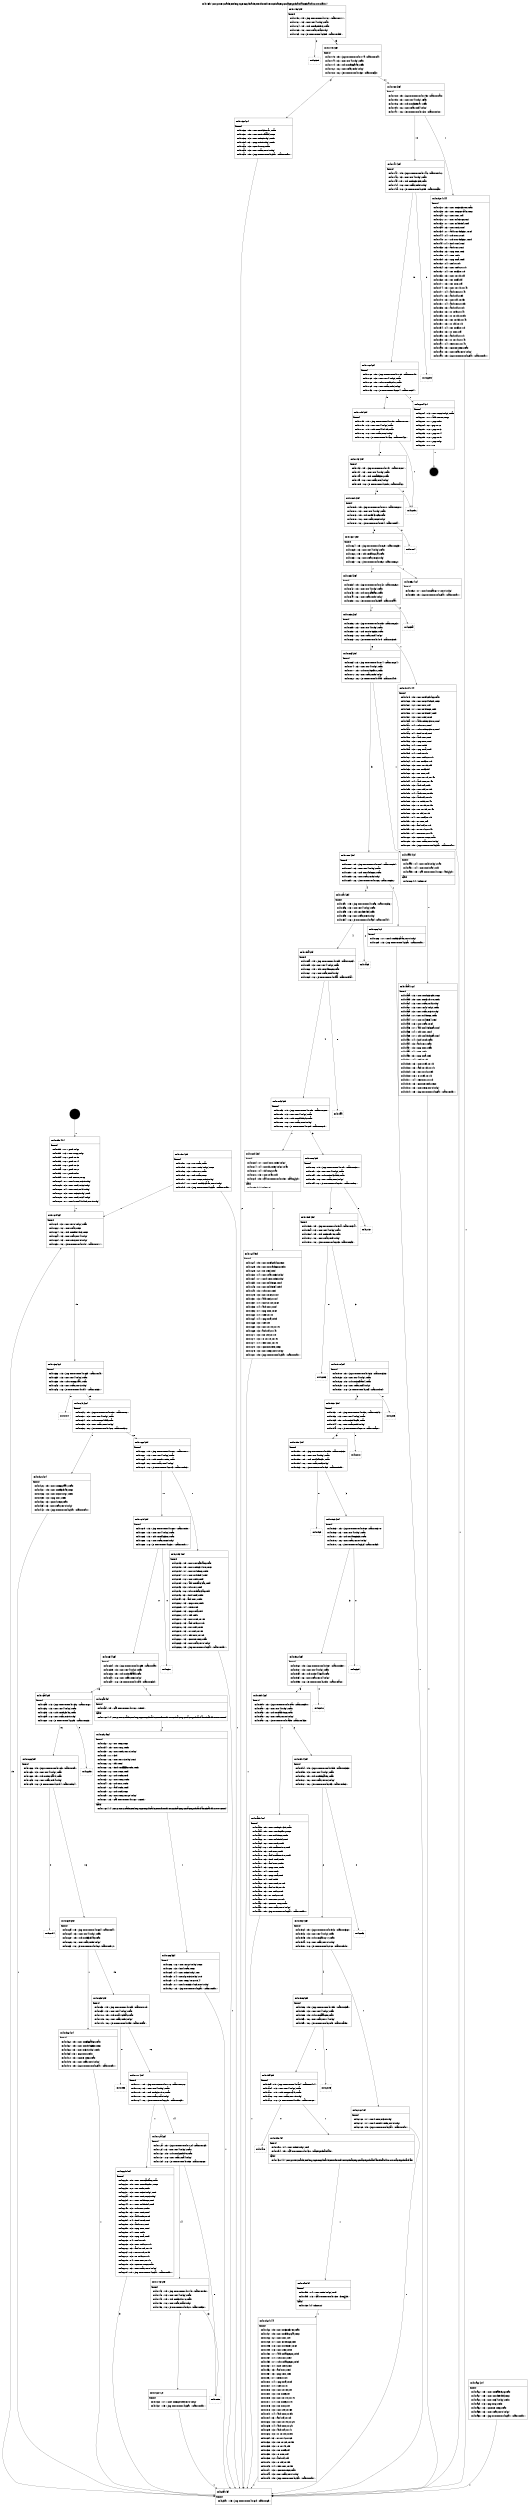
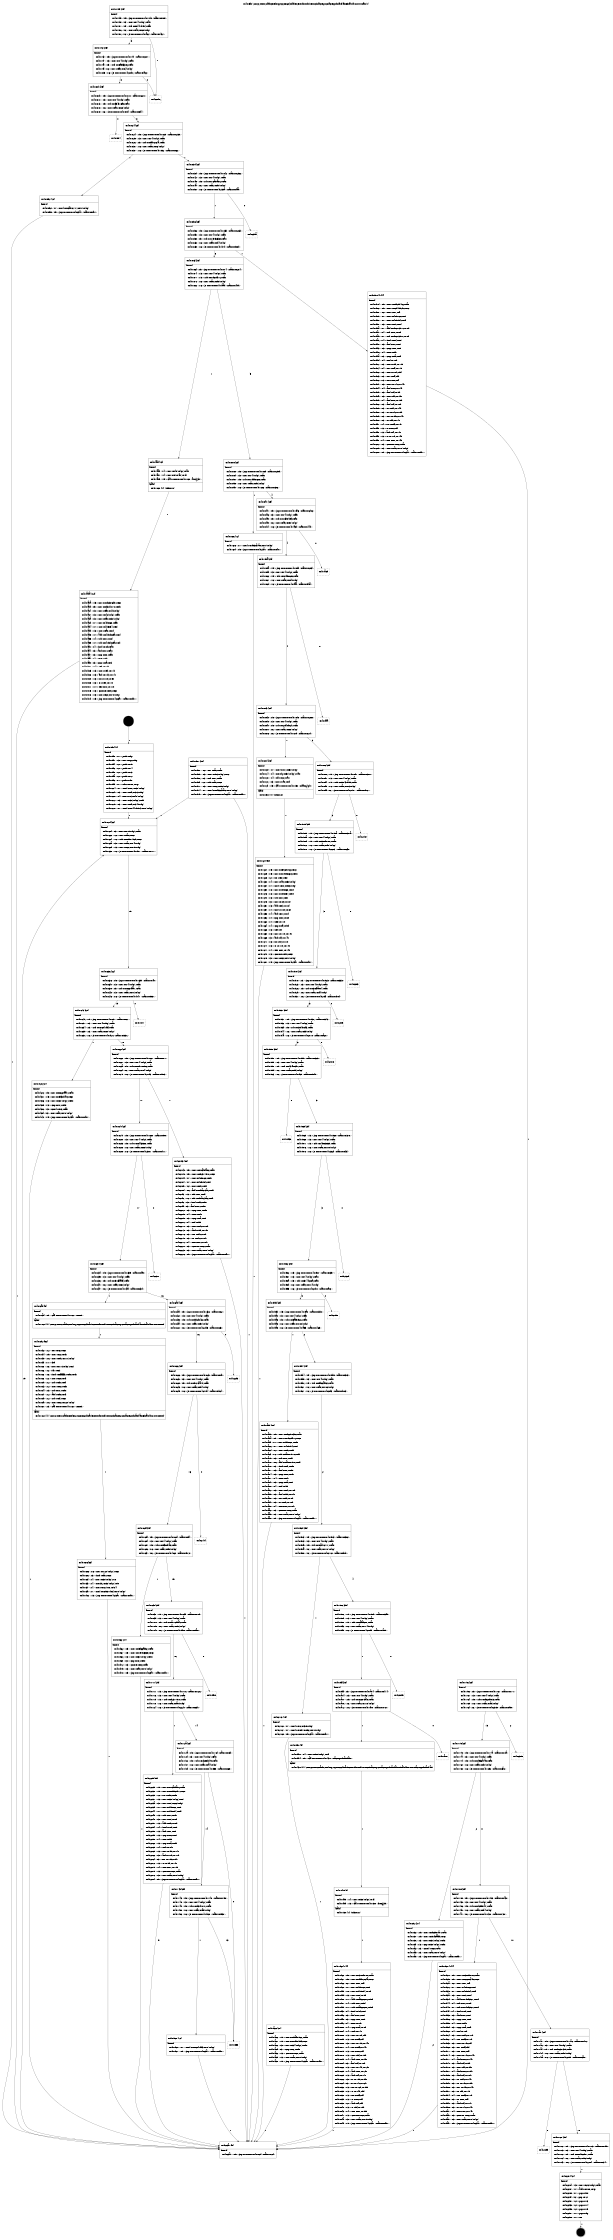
(385, 401) -> none
none -> (11, 1270)
(359, 1934) -> none
